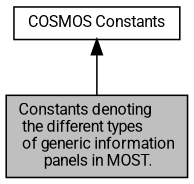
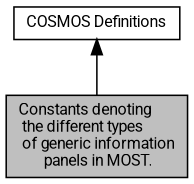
(97, 23) -> (97, 23)
